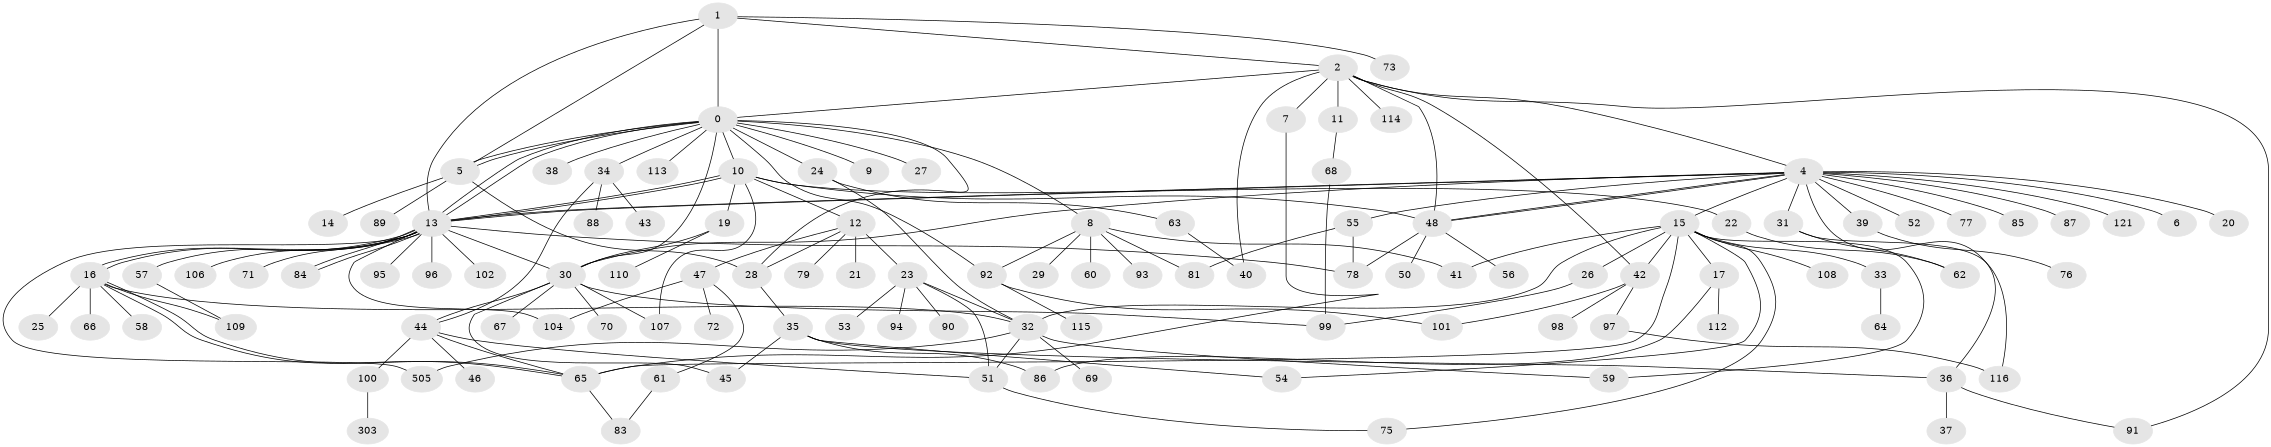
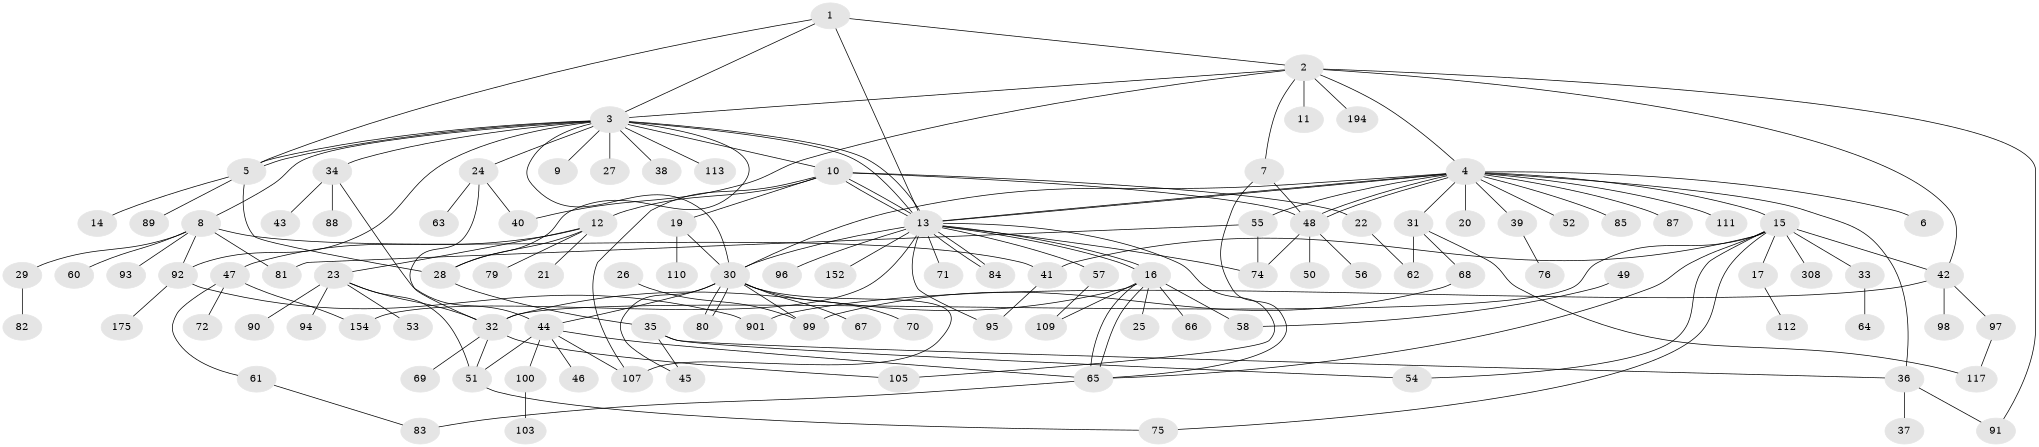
(1390, 68) -> none
(718, 120) -> (610, 120)
(1391, 120) -> (1357, 120)
(1427, 122) -> (1286, 197)
(1335, 145) -> (1437, 247)
(1967, 223) -> none
(2124, 223) -> (1726, 223)
(1211, 249) -> (498, 198)
(1634, 249) -> none
(195, 275) -> none
(485, 275) -> (835, 275)
(1353, 275) -> (1258, 275)
none -> (1624, 275)
(1827, 275) -> (1811, 275)
none -> (1020, 301)
none -> (22, 327)
(554, 327) -> (360, 327)
none -> (703, 327)
(1081, 327) -> (122, 327)
(1442, 327) -> (756, 327)
none -> (598, 359)
(422, 379) -> (899, 379)
(1040, 379) -> none
(1609, 379) -> none
(2000, 379) -> (1977, 379)
(368, 431) -> (525, 431)
